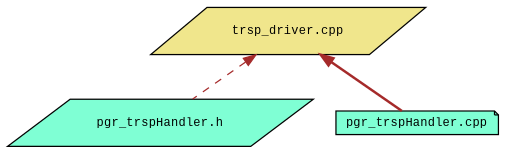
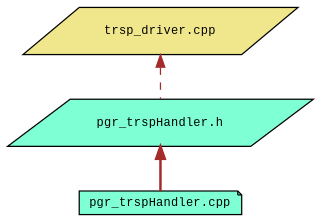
(367, 86) -> (160, 175)
